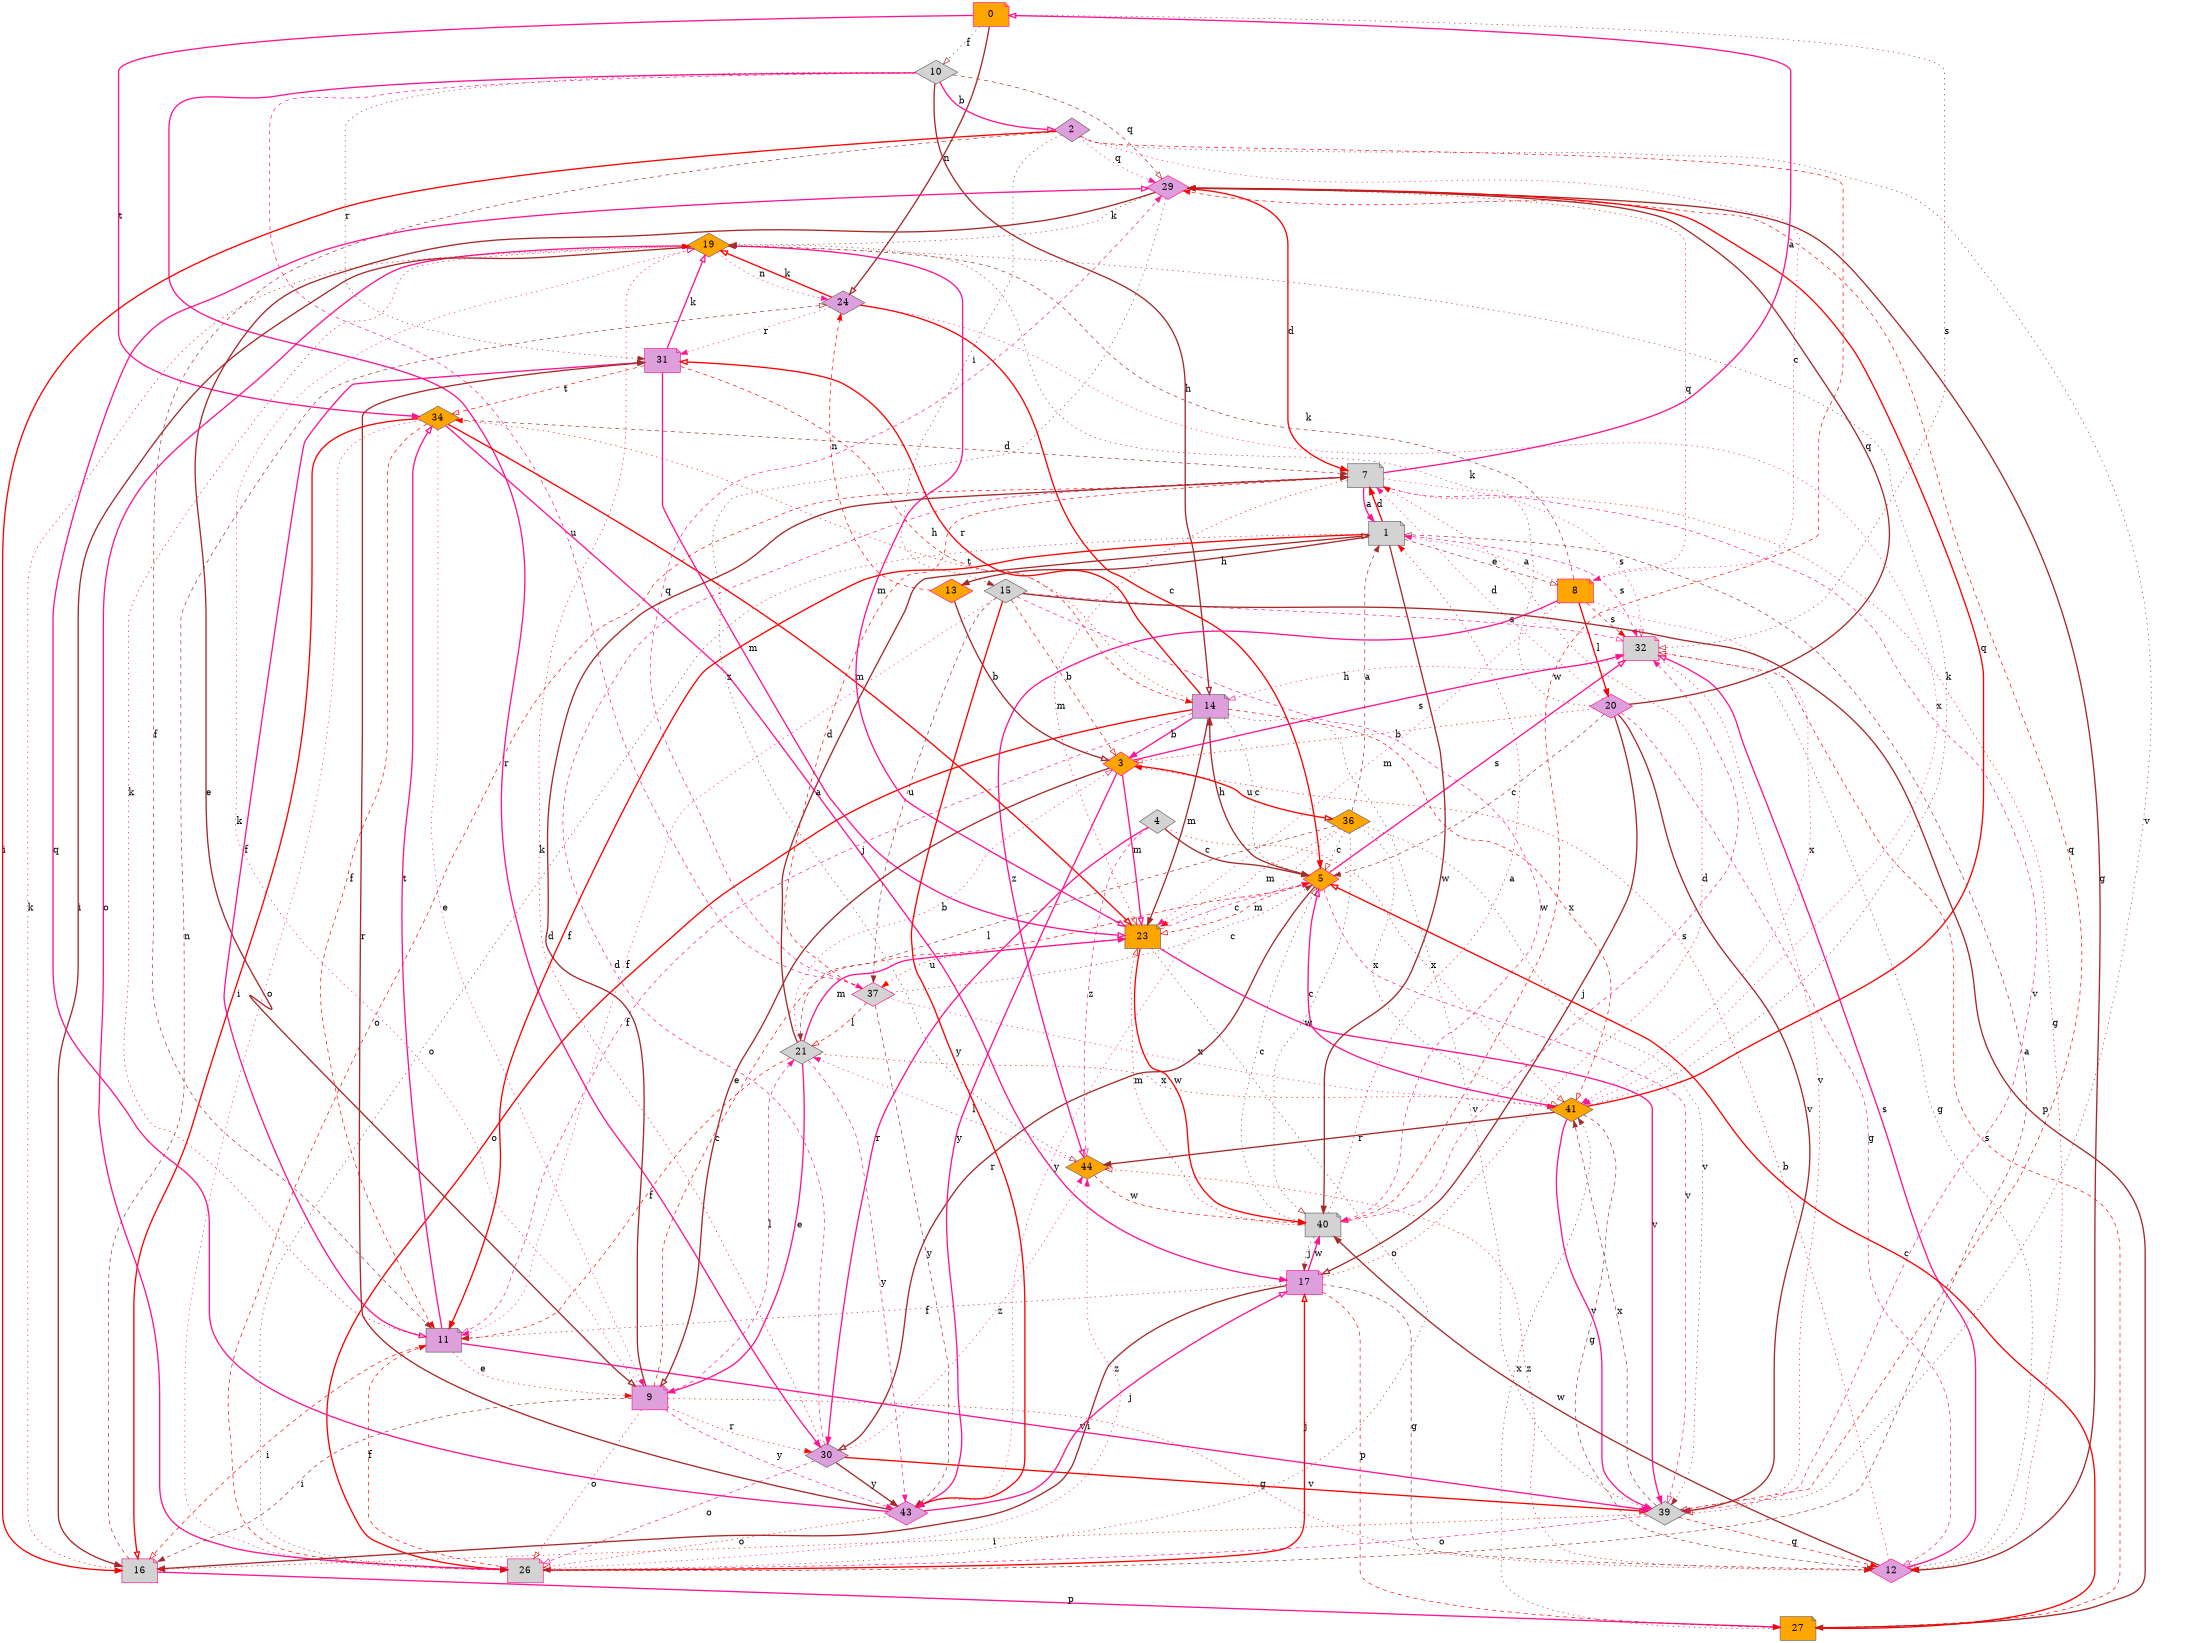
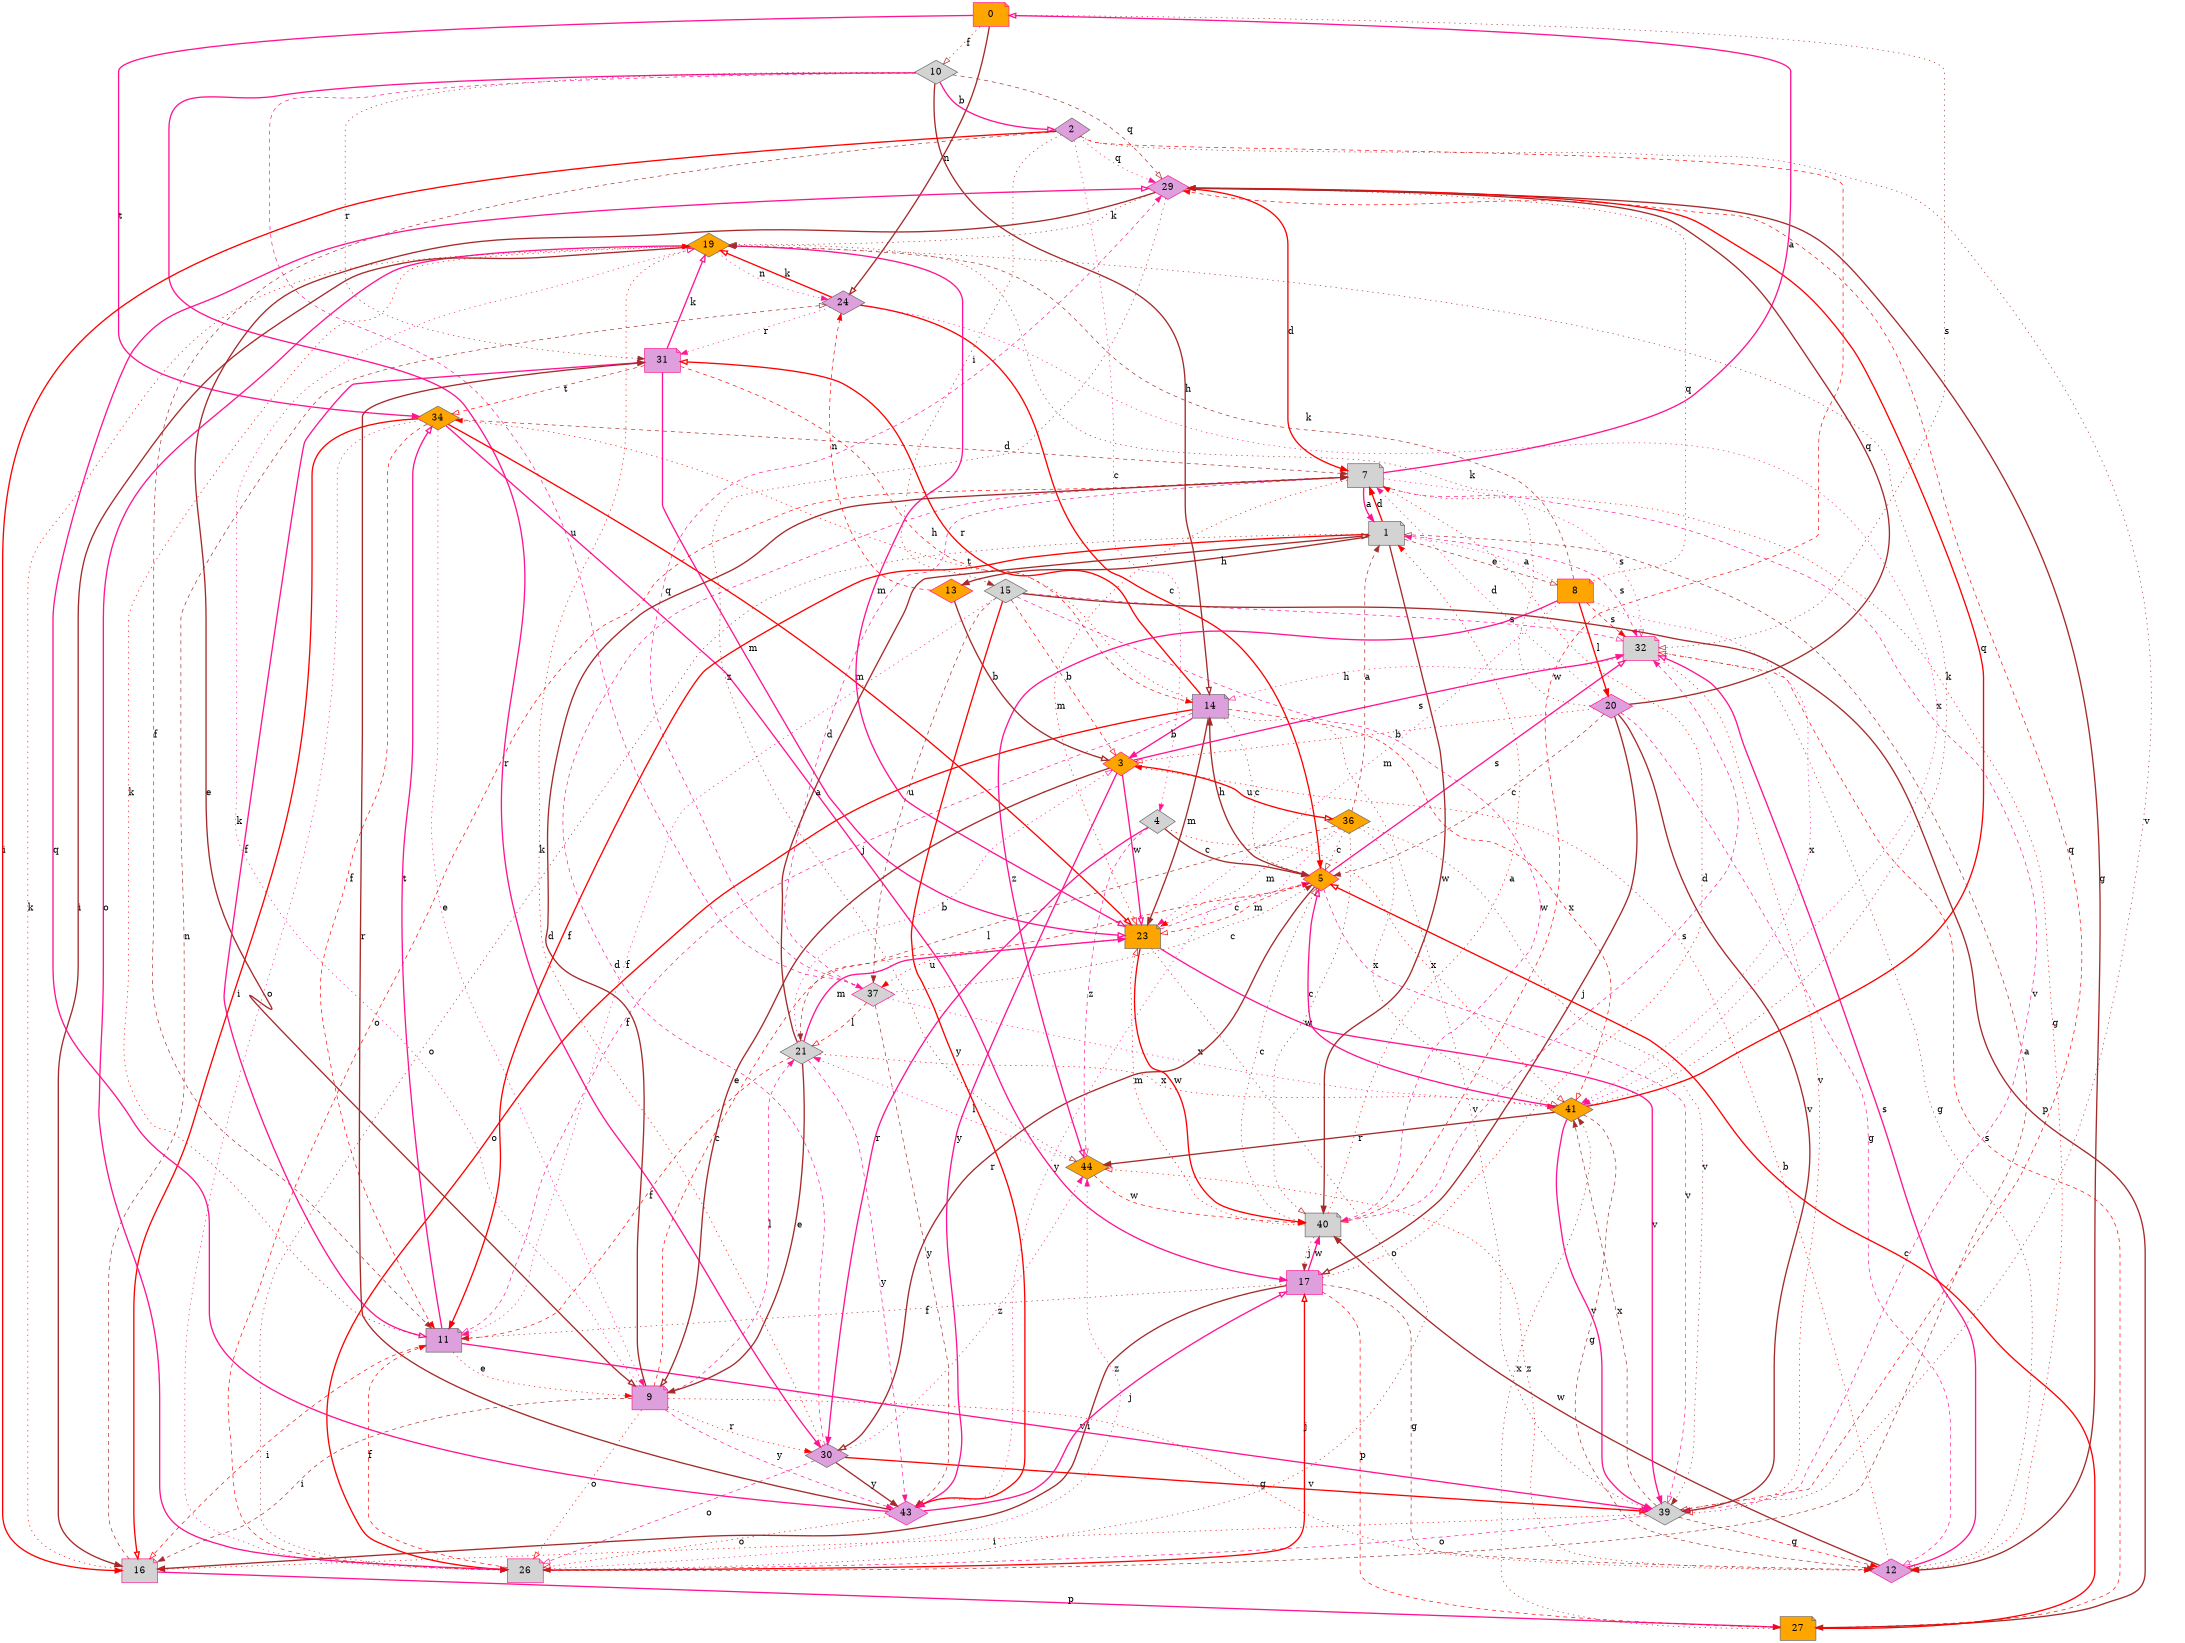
(1691, 200) -> (1114, 473)
(904, 578) -> (904, 578)
(1138, 850) -> (1138, 850)
(789, 1253) -> (789, 1253)
